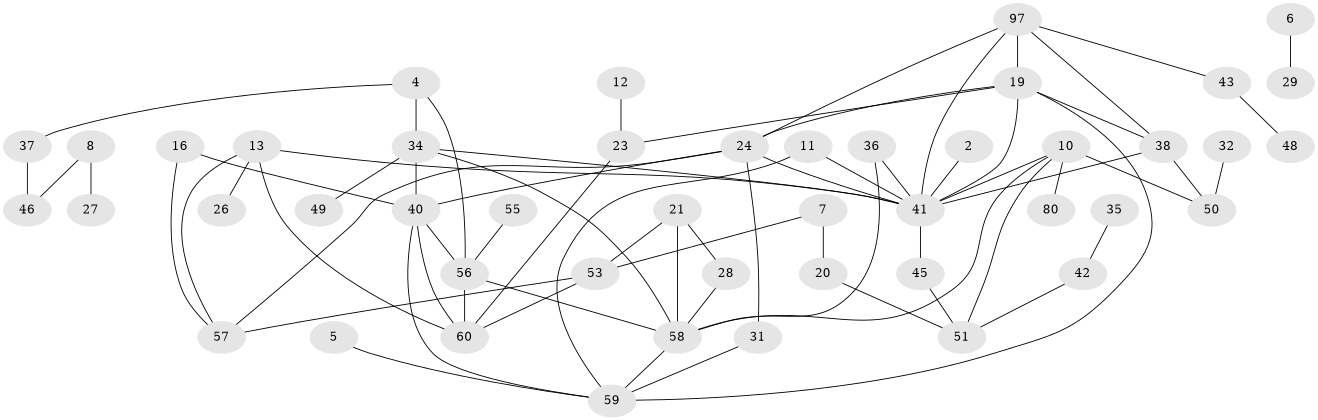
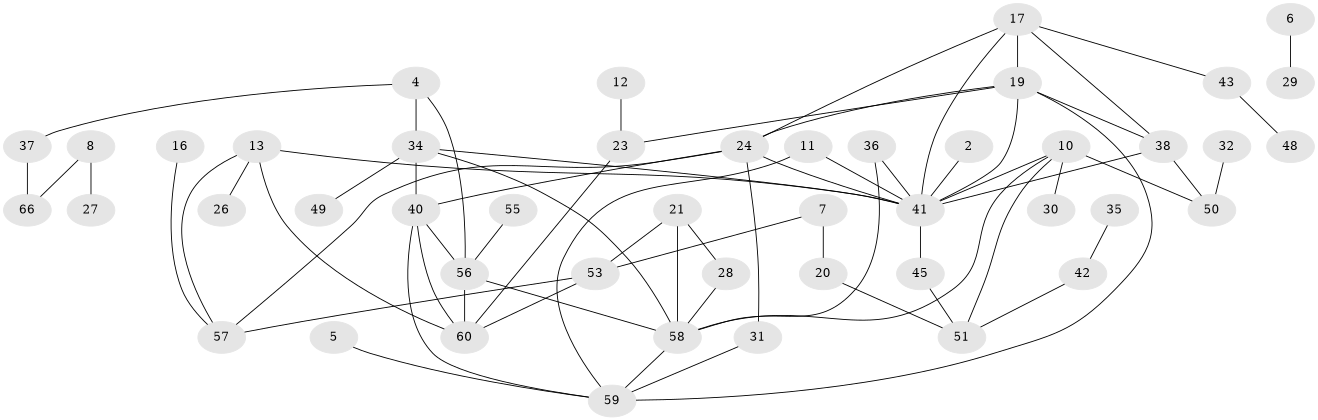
(1018, 19) -> (1018, 19)
(297, 181) -> none
(27, 210) -> (27, 210)
(1051, 210) -> (1051, 210)
